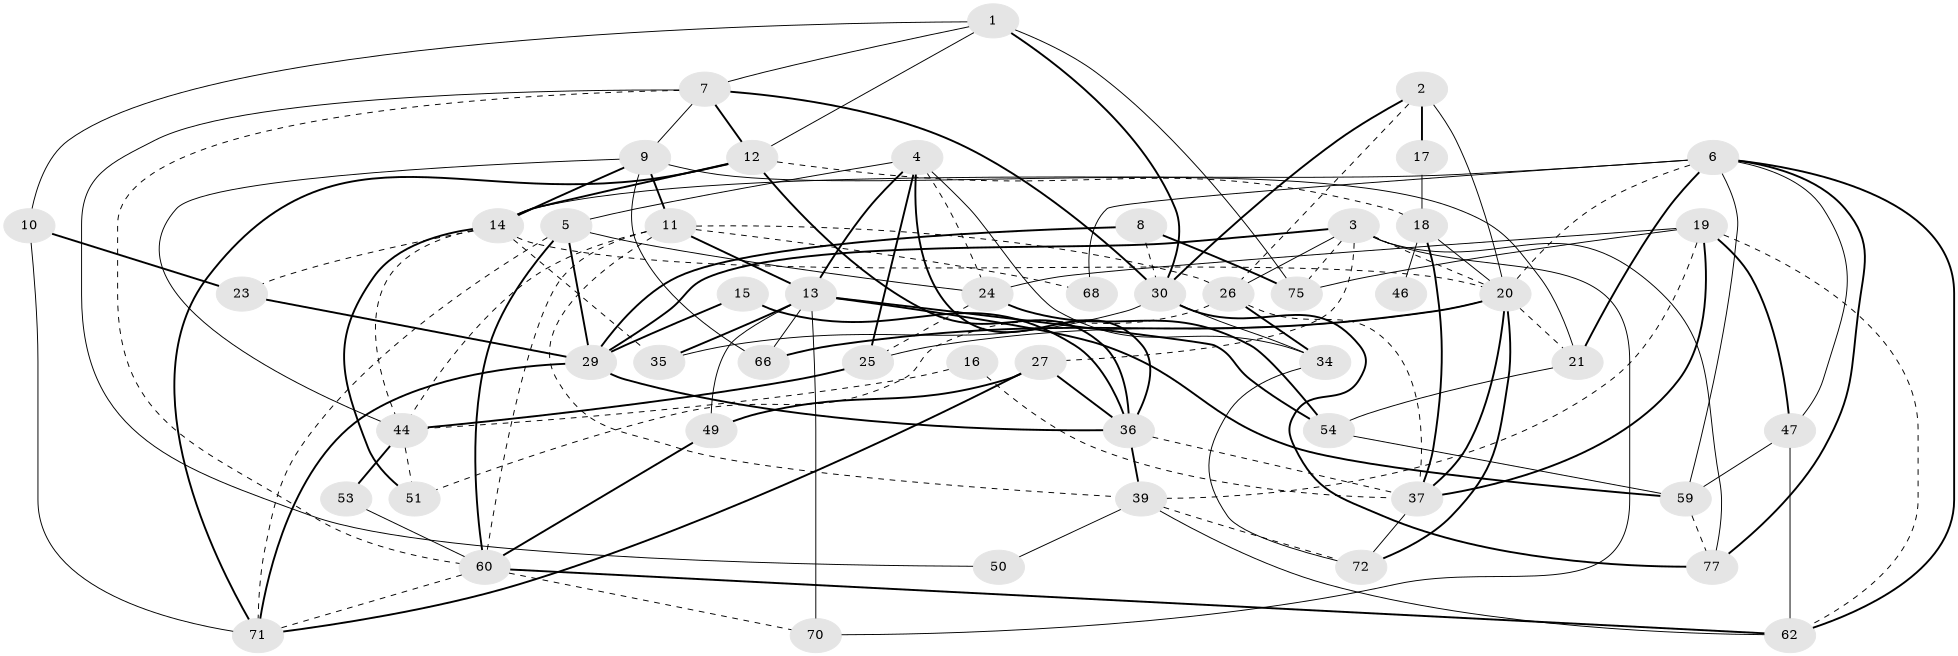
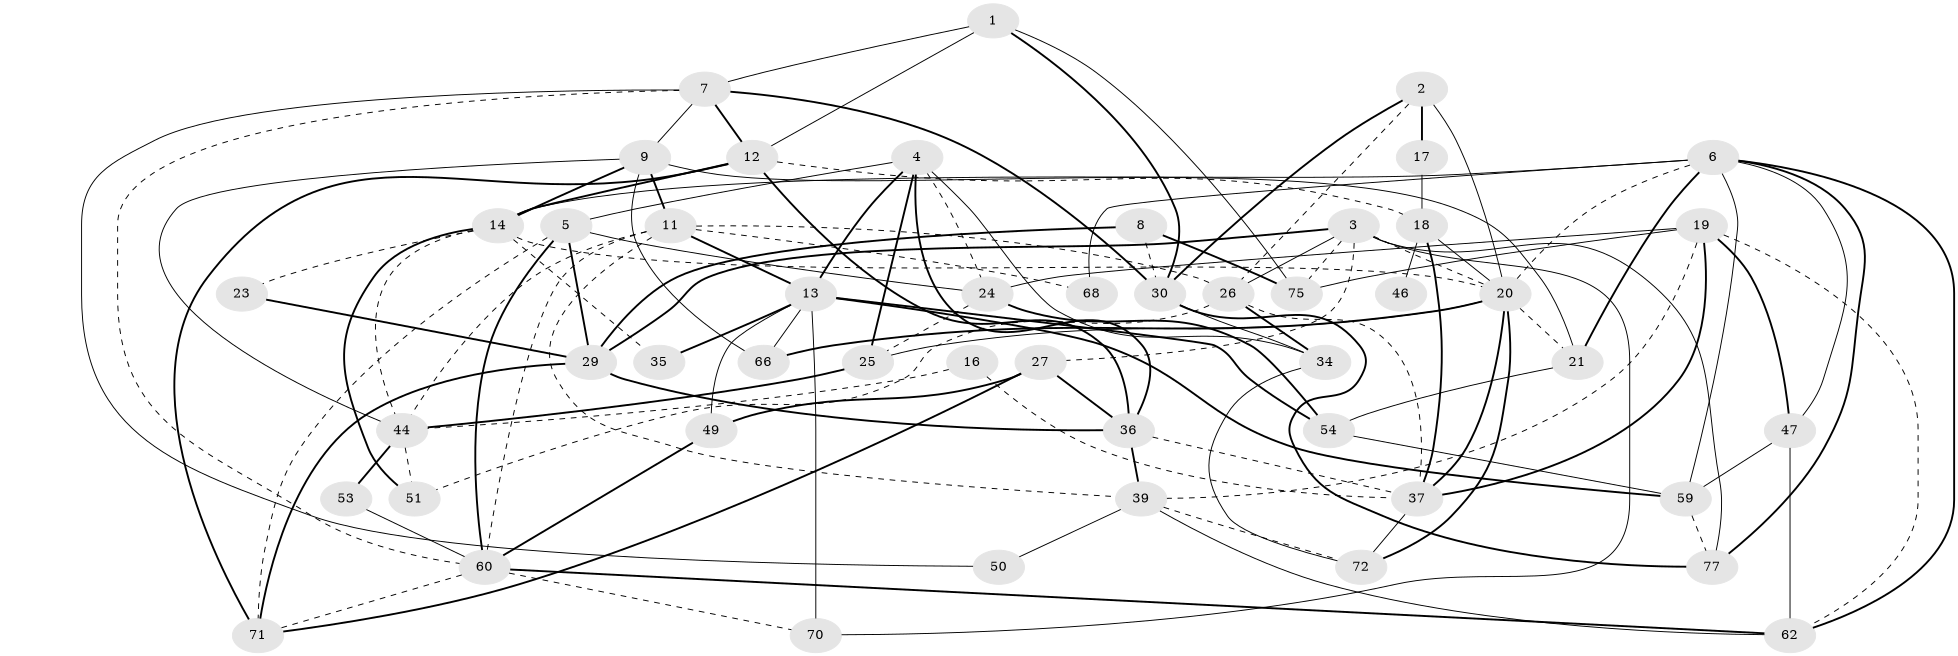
(29, 226) -> none
(743, 294) -> none
(866, 335) -> none
